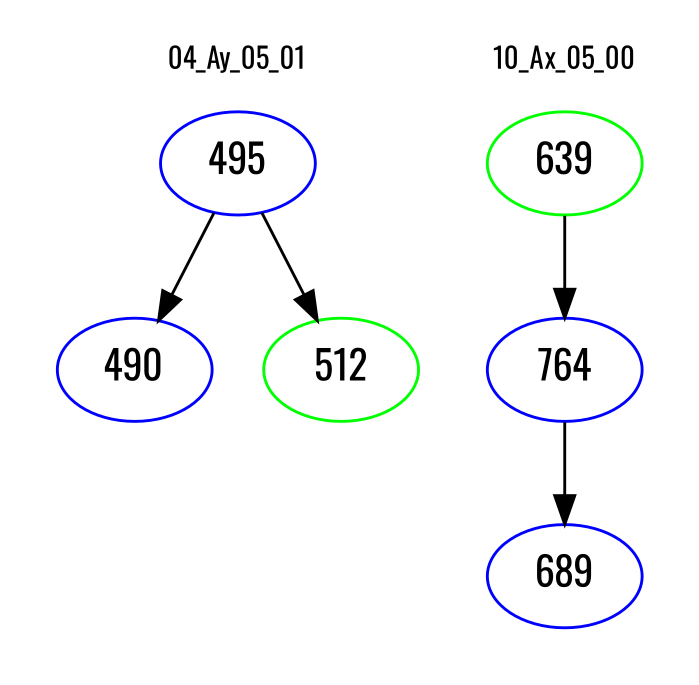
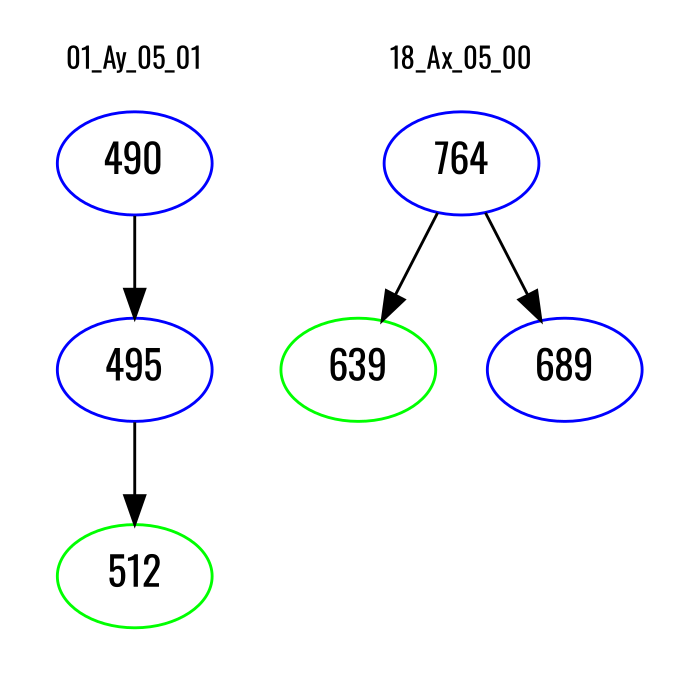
(238, 62) -> (135, 62)
(565, 62) -> (462, 62)
(565, 253) -> (417, 254)
(193, 254) -> (135, 253)
